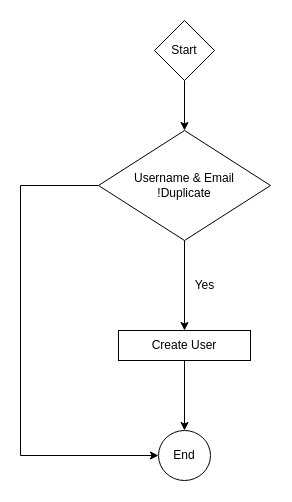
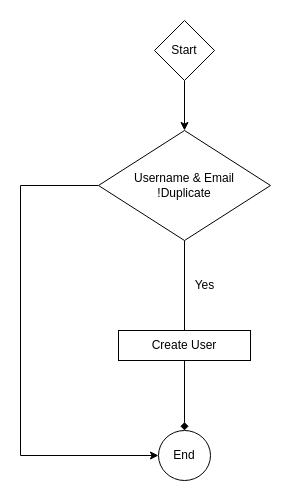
(185, 322) -> (185, 325)
(185, 422) -> (185, 422)
